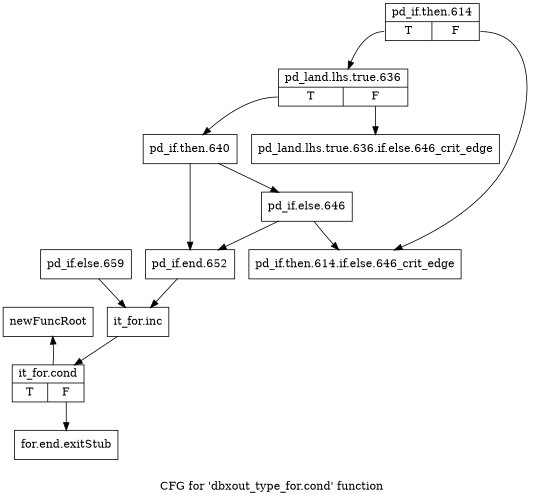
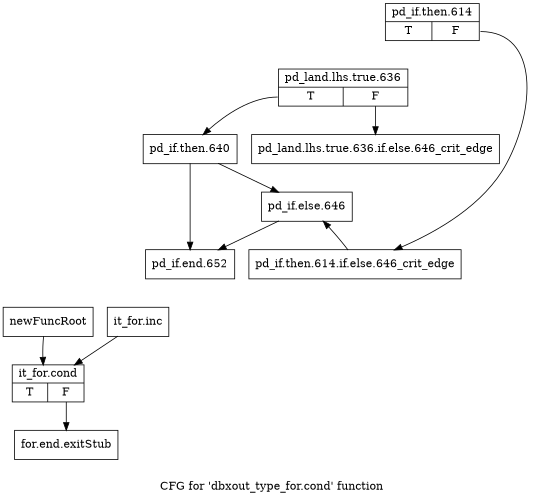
(363, 42) -> none
(323, 233) -> (339, 238)
(86, 264) -> none
(167, 290) -> none
(53, 355) -> (43, 347)
